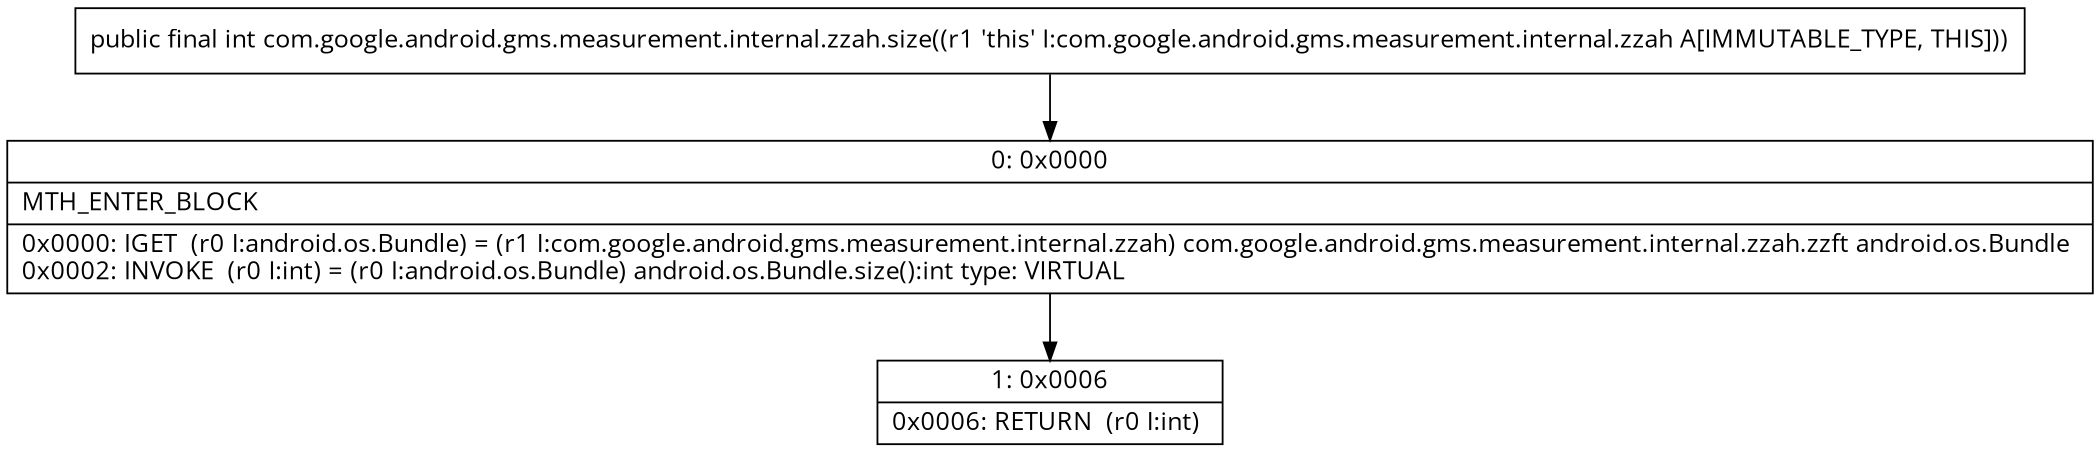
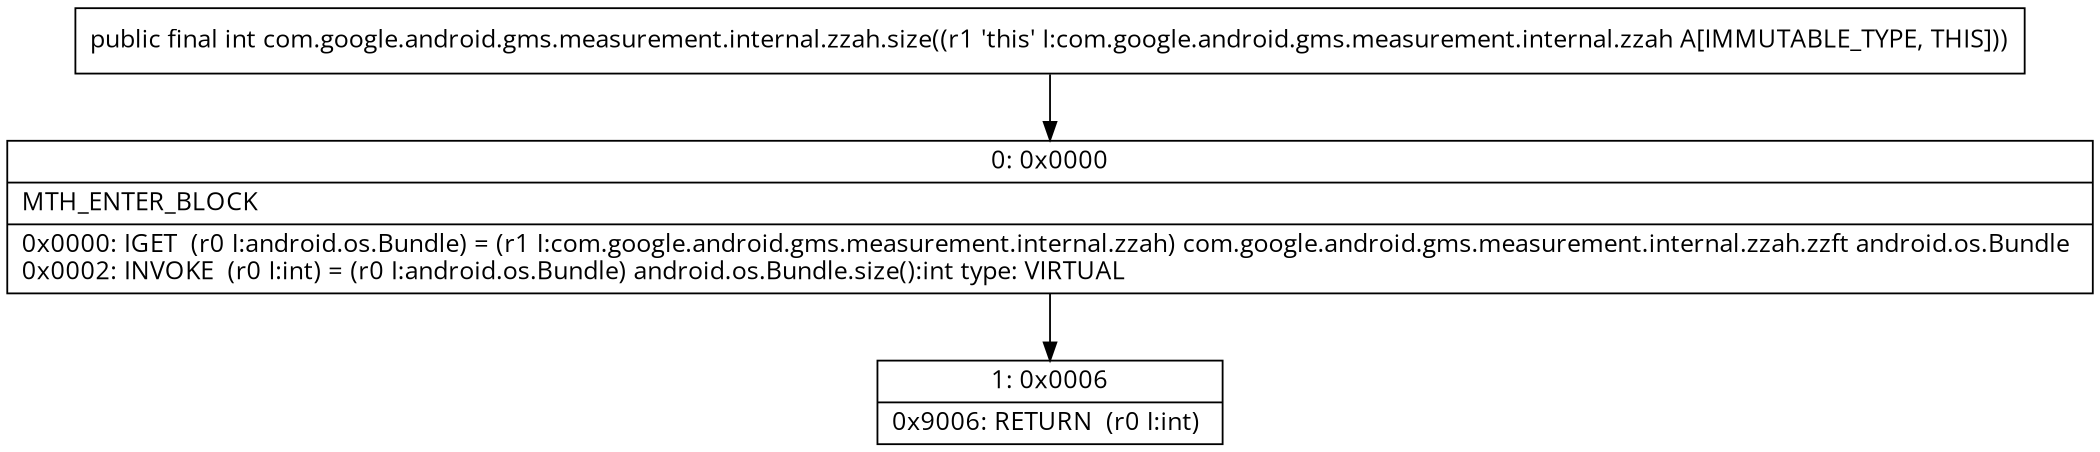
(1050, 422) -> (1050, 422)
